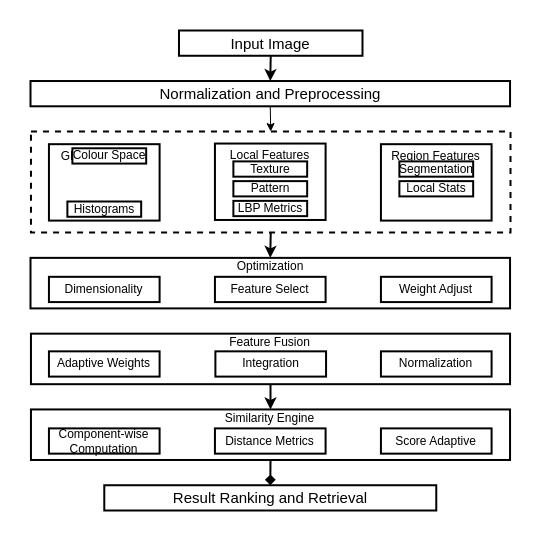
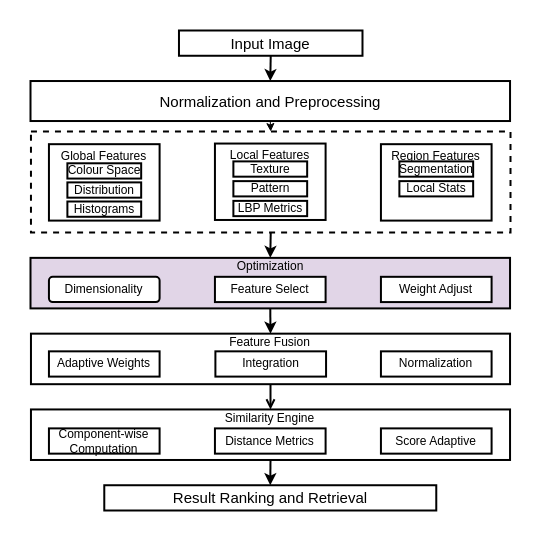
(270, 94) -> (270, 101)
(109, 156) -> (104, 171)
none -> (104, 190)
(271, 267) -> (271, 267)
(104, 289) -> (104, 289)
none -> (270, 316)
(271, 399) -> (271, 400)
(270, 474) -> (270, 475)
